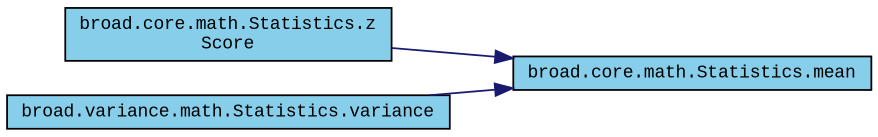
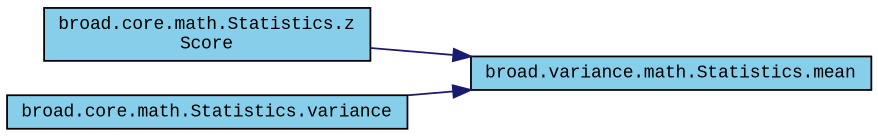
(692, 73) -> (671, 73)
(228, 112) -> (207, 112)
